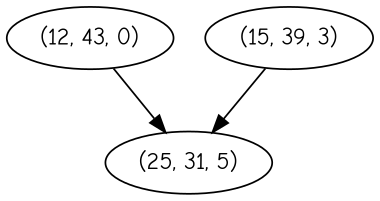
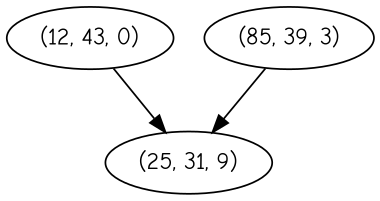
(289, 38) -> (289, 38)
(189, 163) -> (189, 163)
